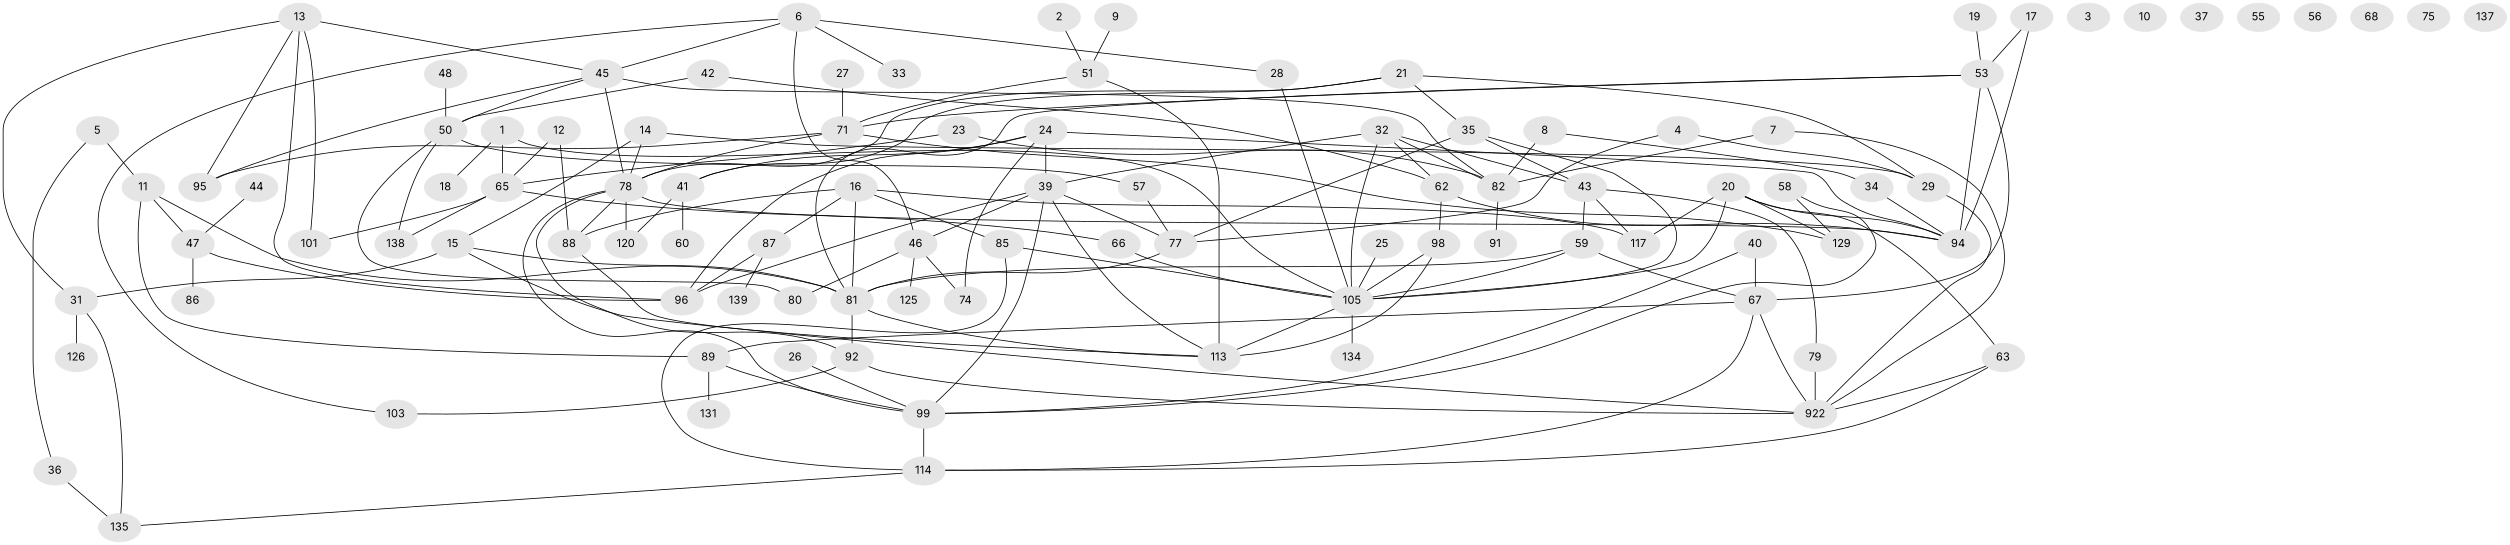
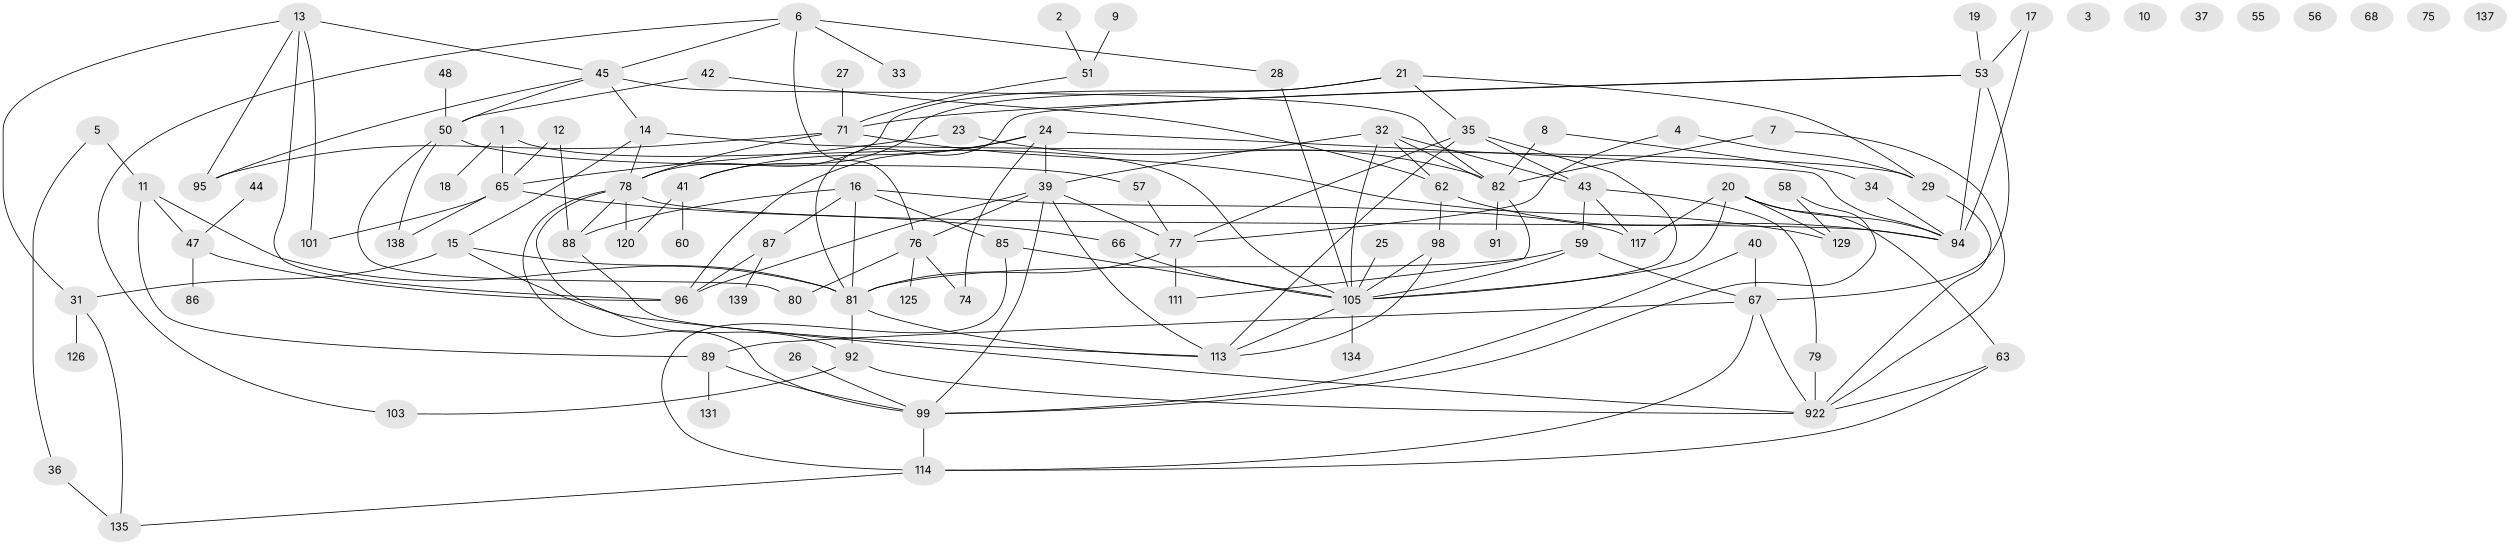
(614, 131) -> (624, 102)
(1218, 183) -> (1339, 240)
(916, 244) -> (916, 244)
none -> (1176, 301)
